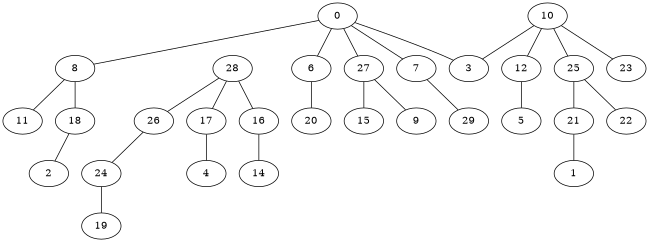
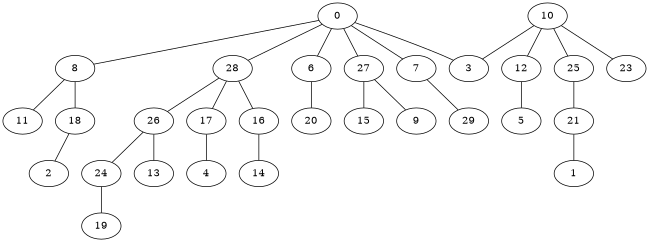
none -> (285, 42)
(626, 121) -> none
none -> (154, 174)
